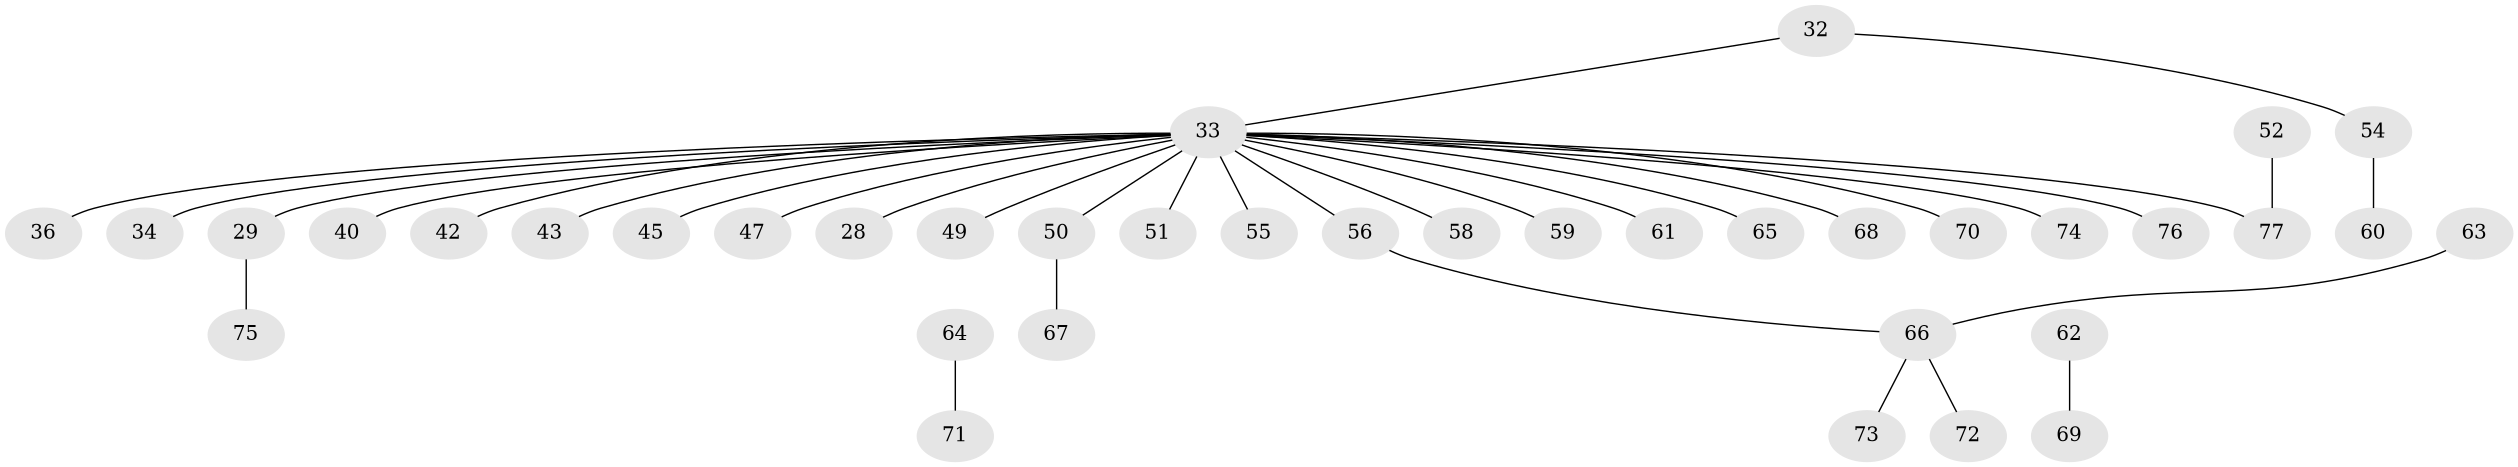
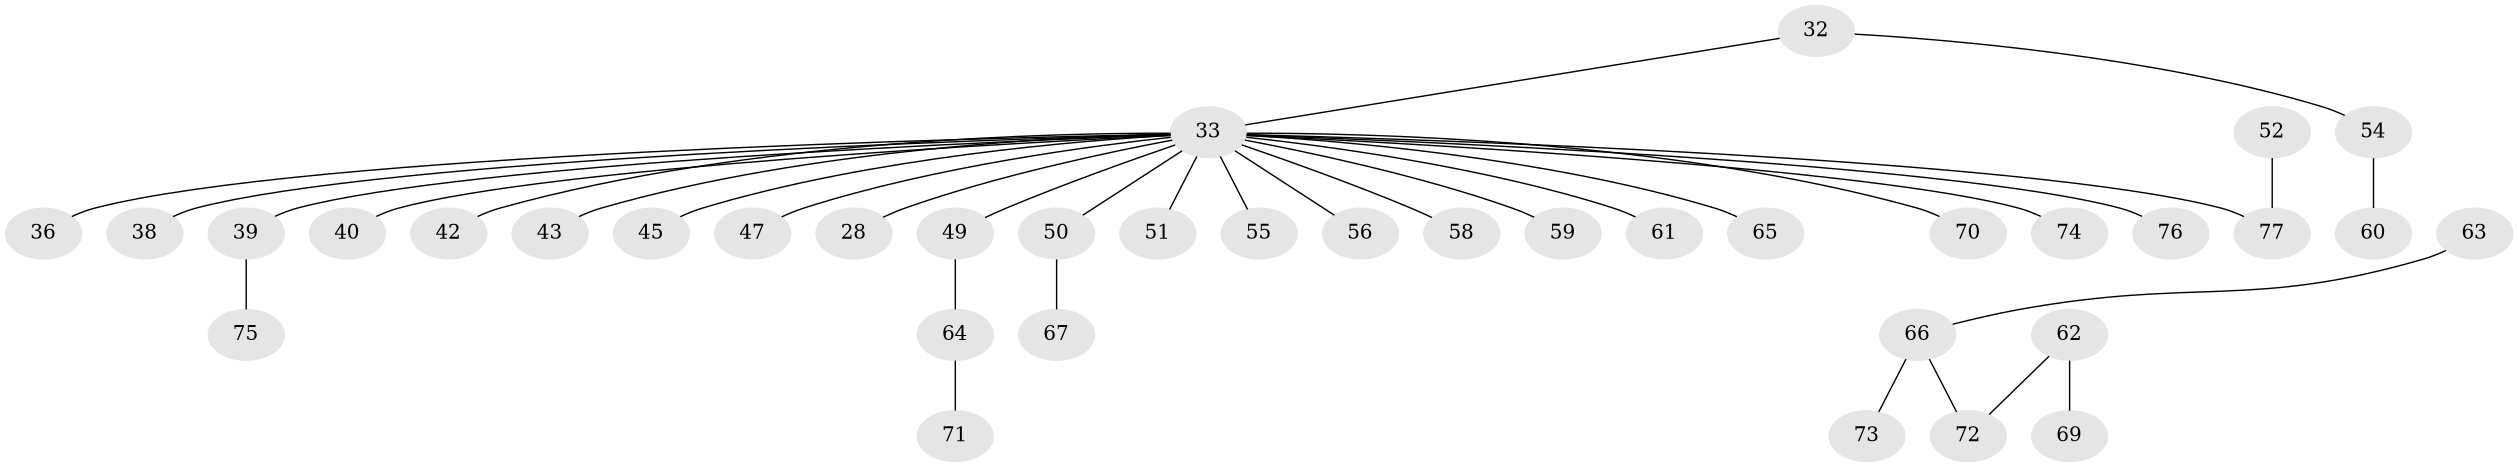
(145, 234) -> (145, 234)
(246, 234) -> (246, 234)
(1867, 234) -> none
none -> (955, 284)
(1632, 306) -> none
none -> (2019, 385)
